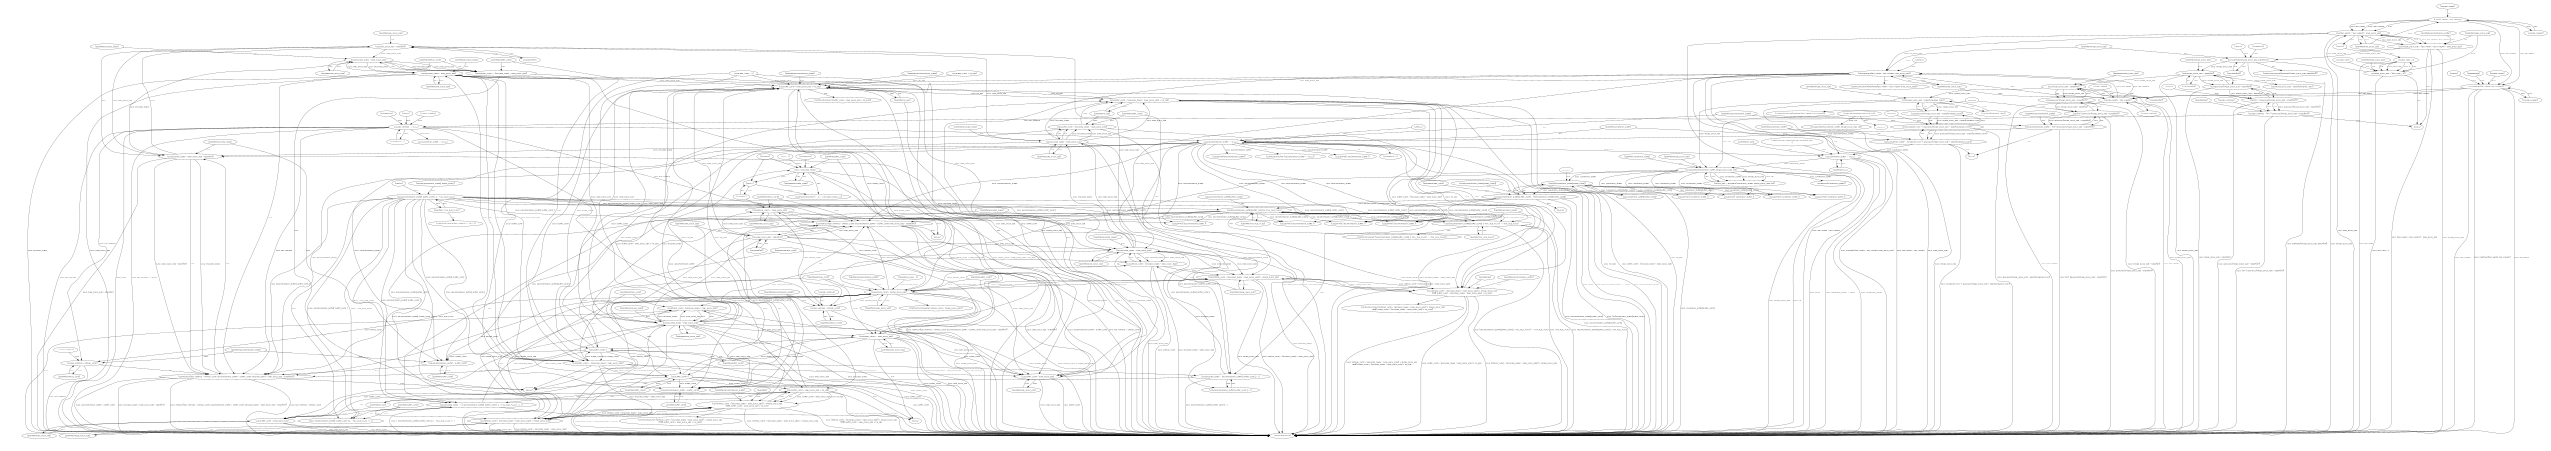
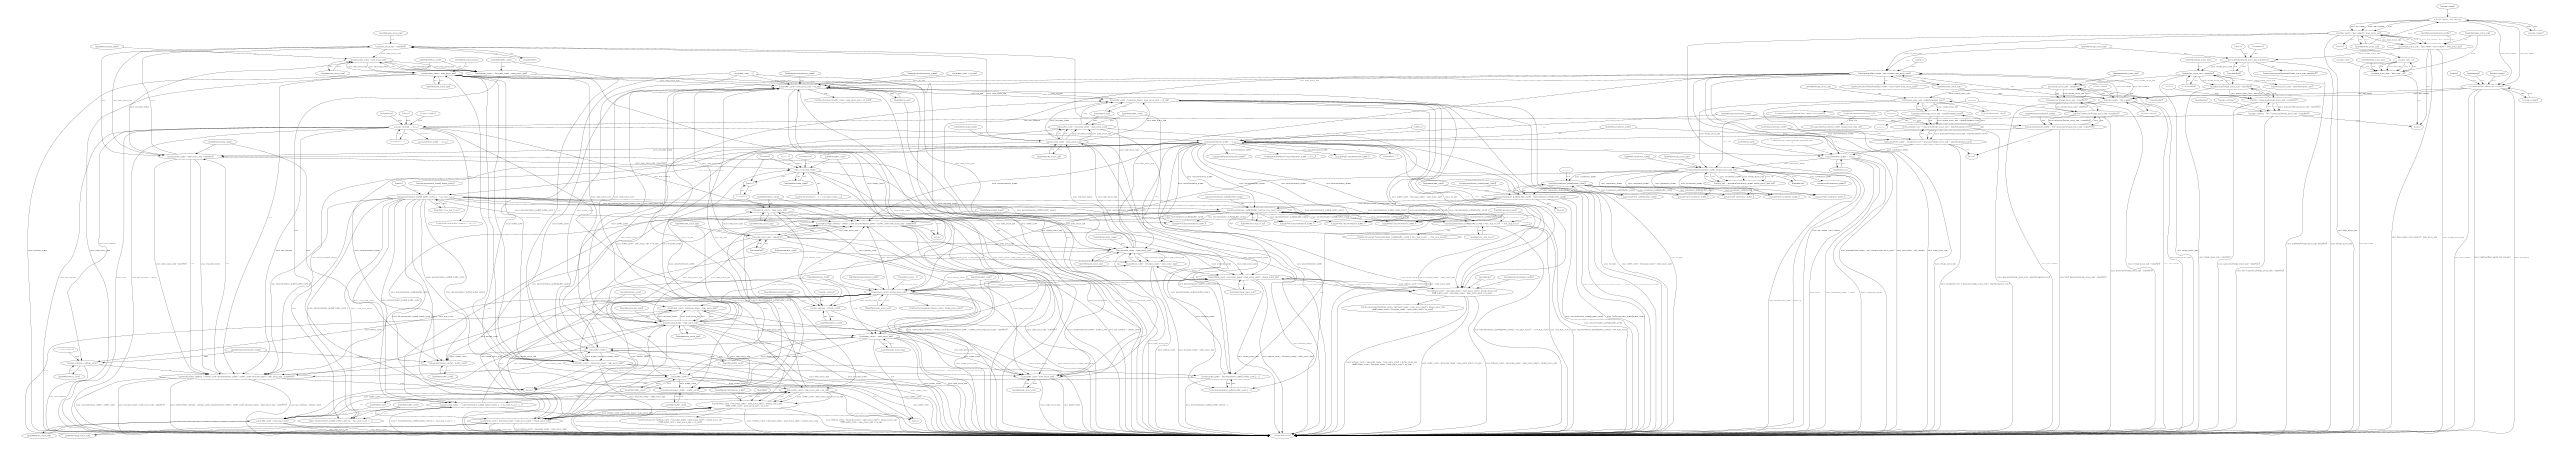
(2332, 63) -> none
(1866, 123) -> (1903, 120)
none -> (880, 153)
(1290, 157) -> (1290, 157)
none -> (1202, 180)
none -> (1798, 183)
(780, 189) -> none
(451, 216) -> (464, 158)
none -> (1270, 245)
(1681, 421) -> none
(2367, 428) -> none
(492, 434) -> (491, 161)
